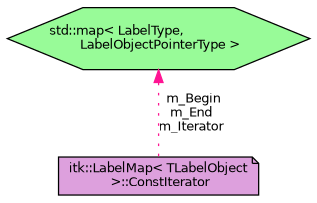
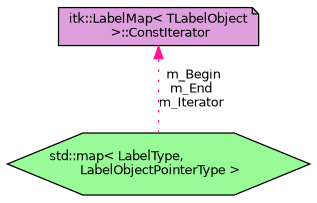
(159, 120) -> (159, 96)
